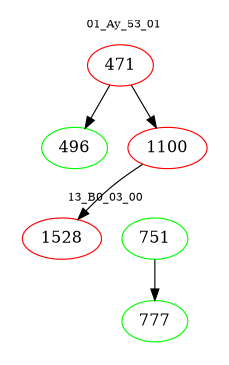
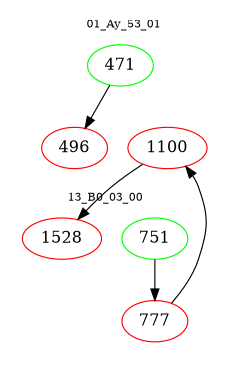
(120, 65) -> (120, 65)
(141, 101) -> (205, 236)
(75, 148) -> (75, 148)
(155, 321) -> (155, 321)
